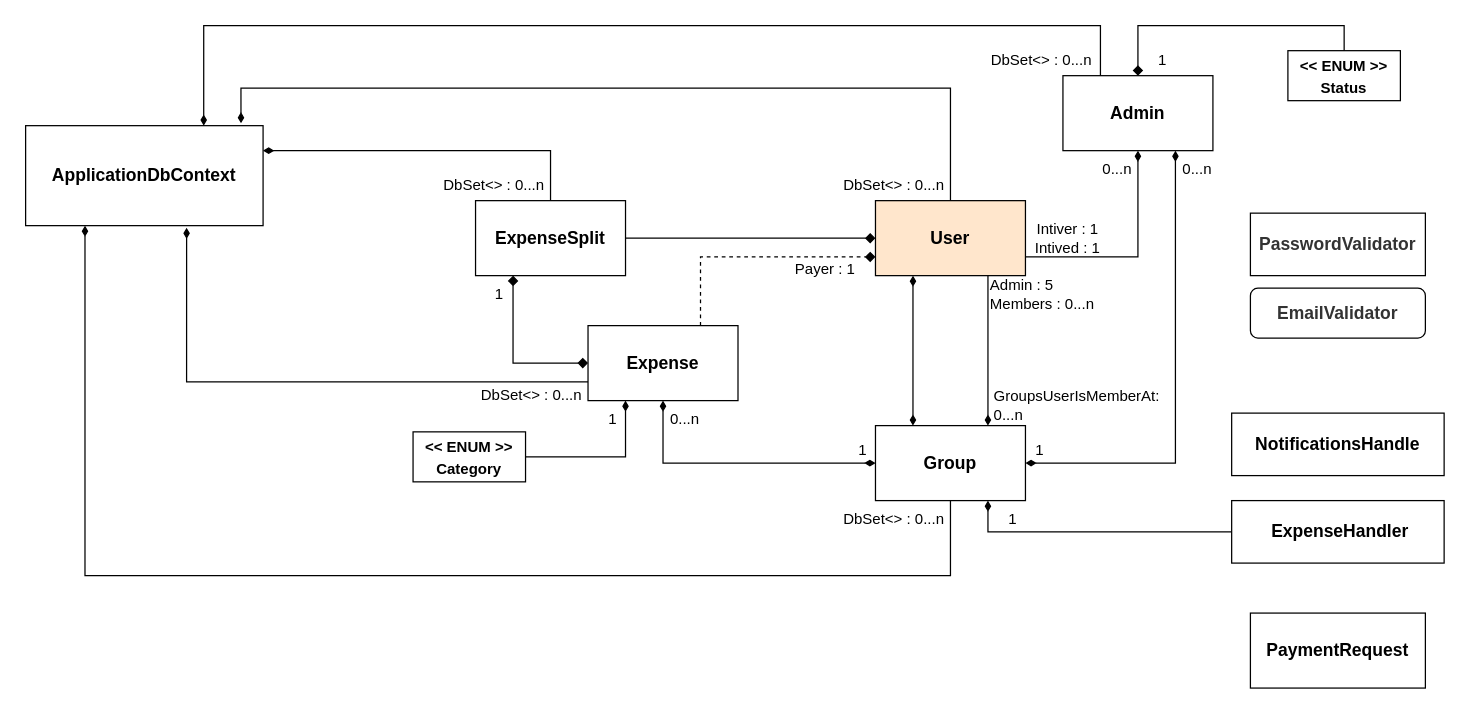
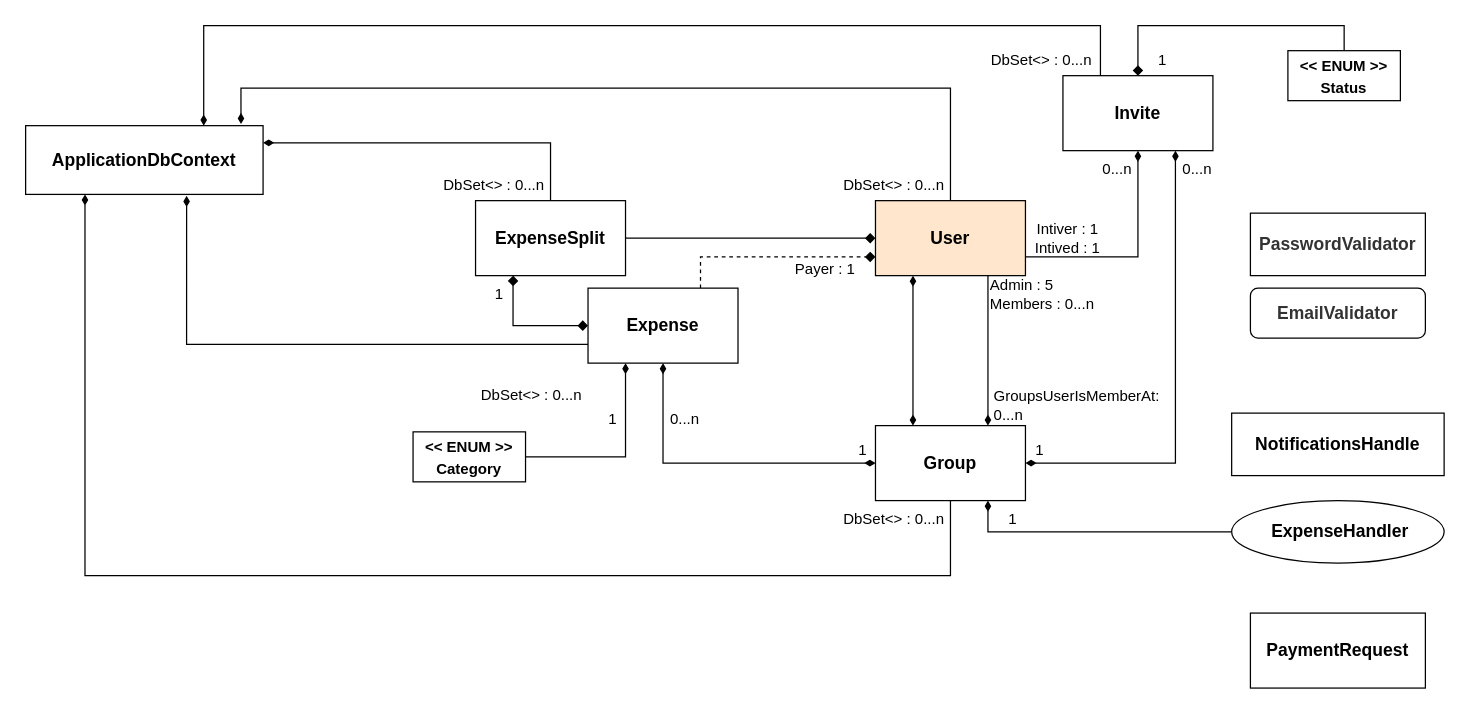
(1138, 113) -> (1138, 113)
(144, 176) -> (144, 160)
(663, 363) -> (663, 326)
(1338, 532) -> (1338, 532)
